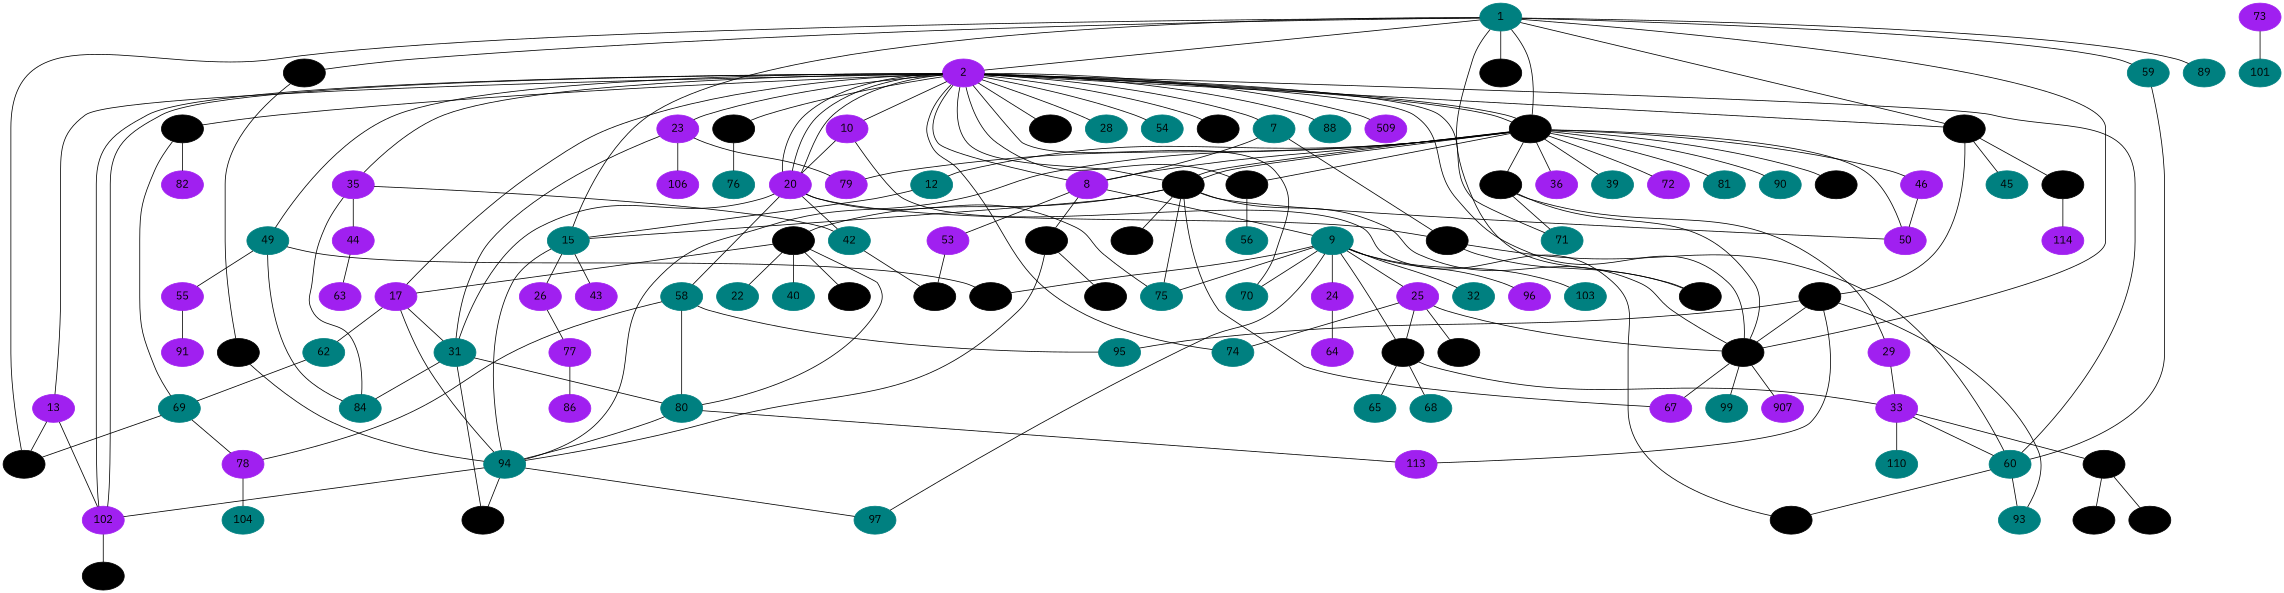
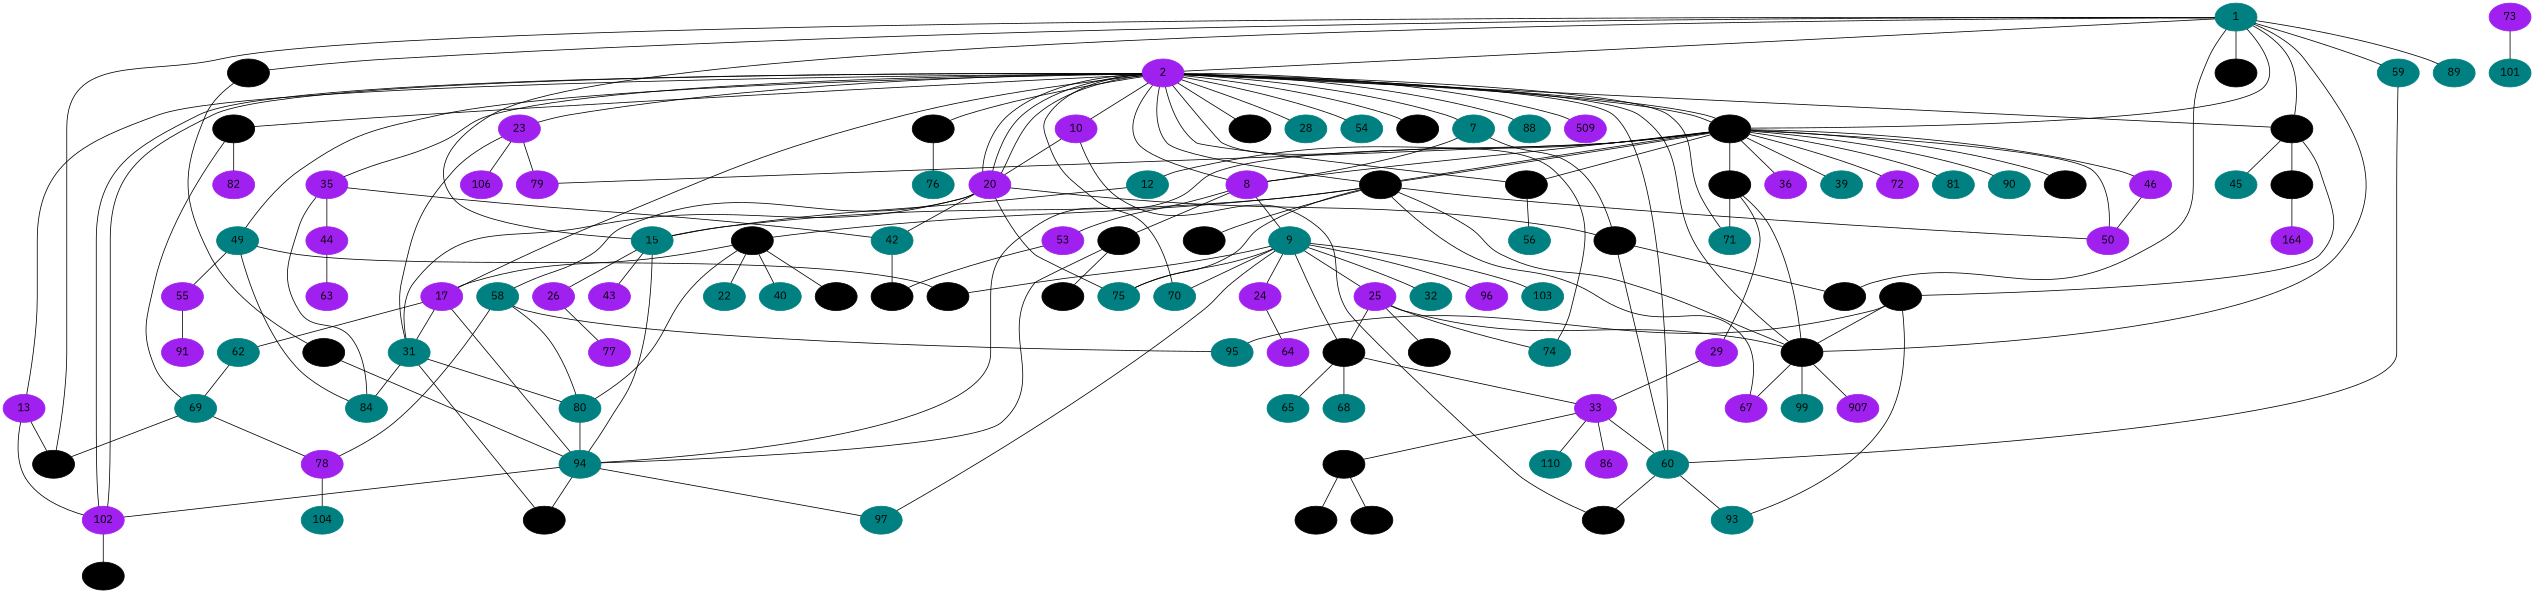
(2063, 241) -> (2292, 241)
(570, 376) -> (1601, 436)
(1416, 464) -> none
